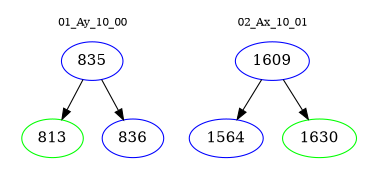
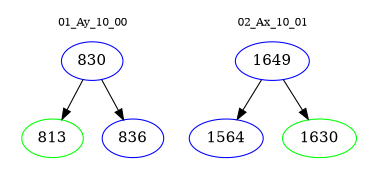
(92, 61) -> (92, 61)
(272, 61) -> (272, 61)
